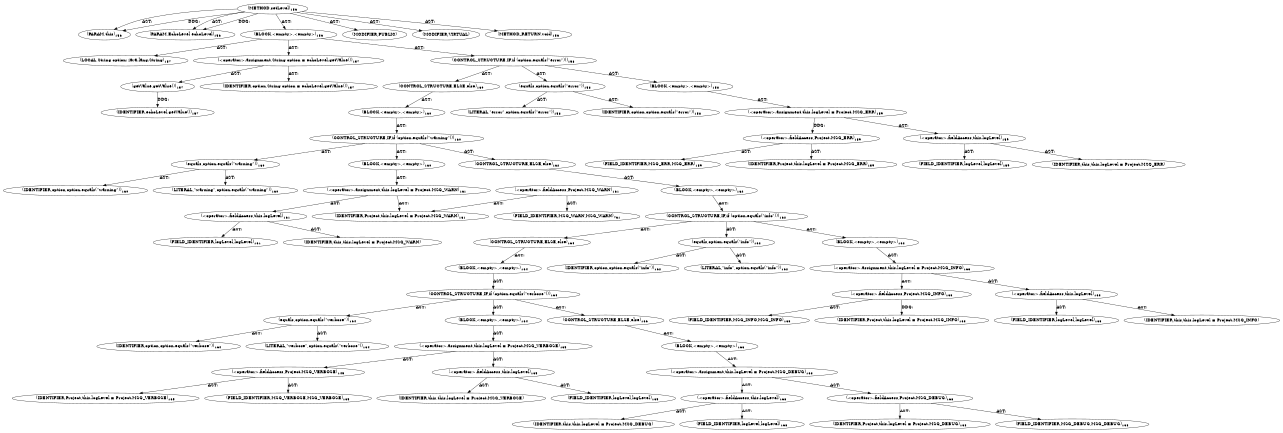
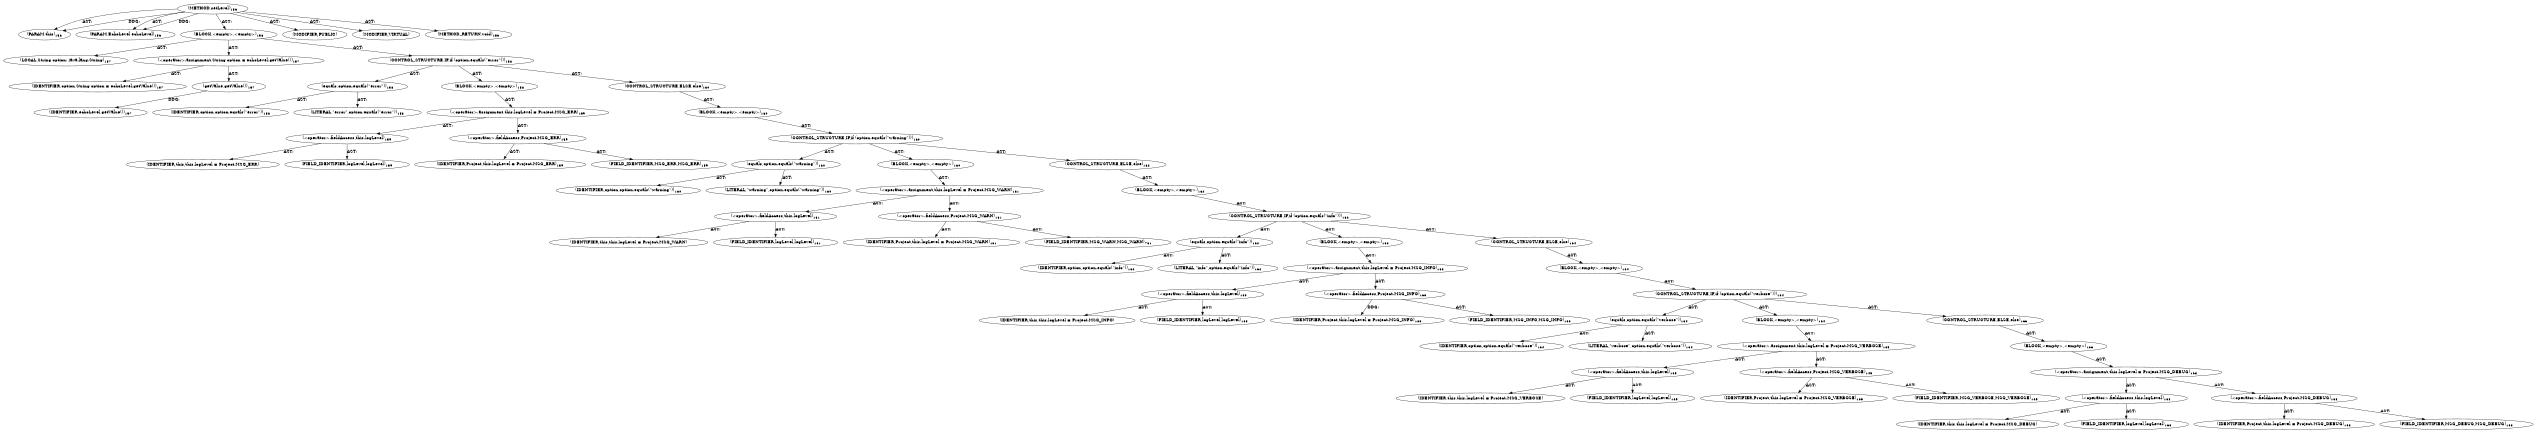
(820, 126) -> (524, 126)
(398, 202) -> (950, 202)
